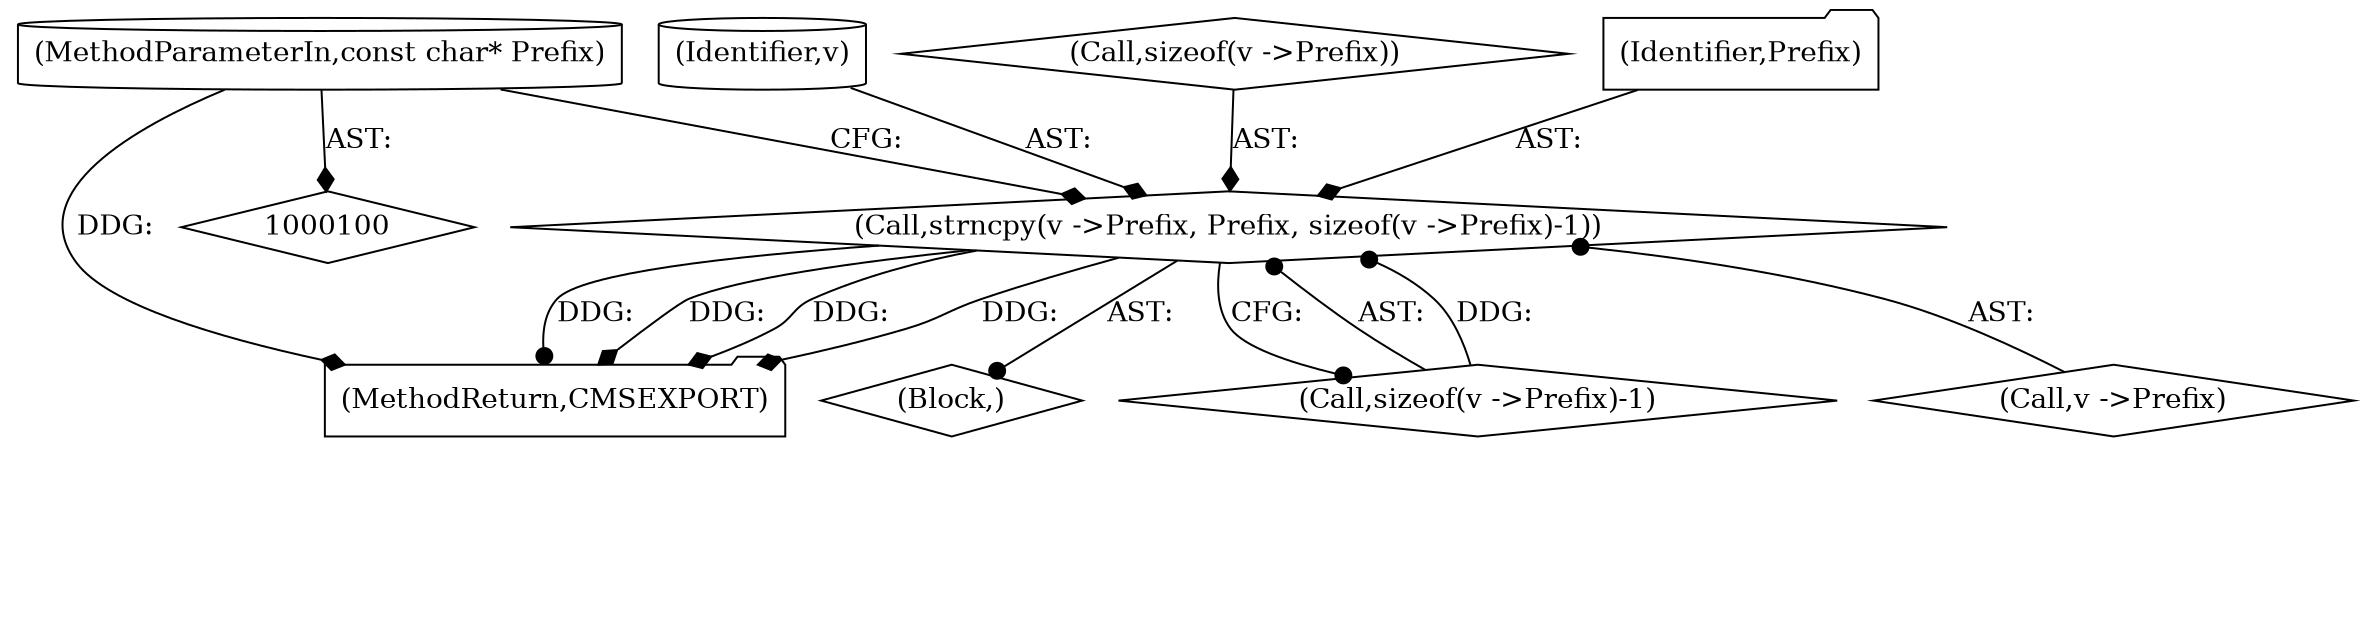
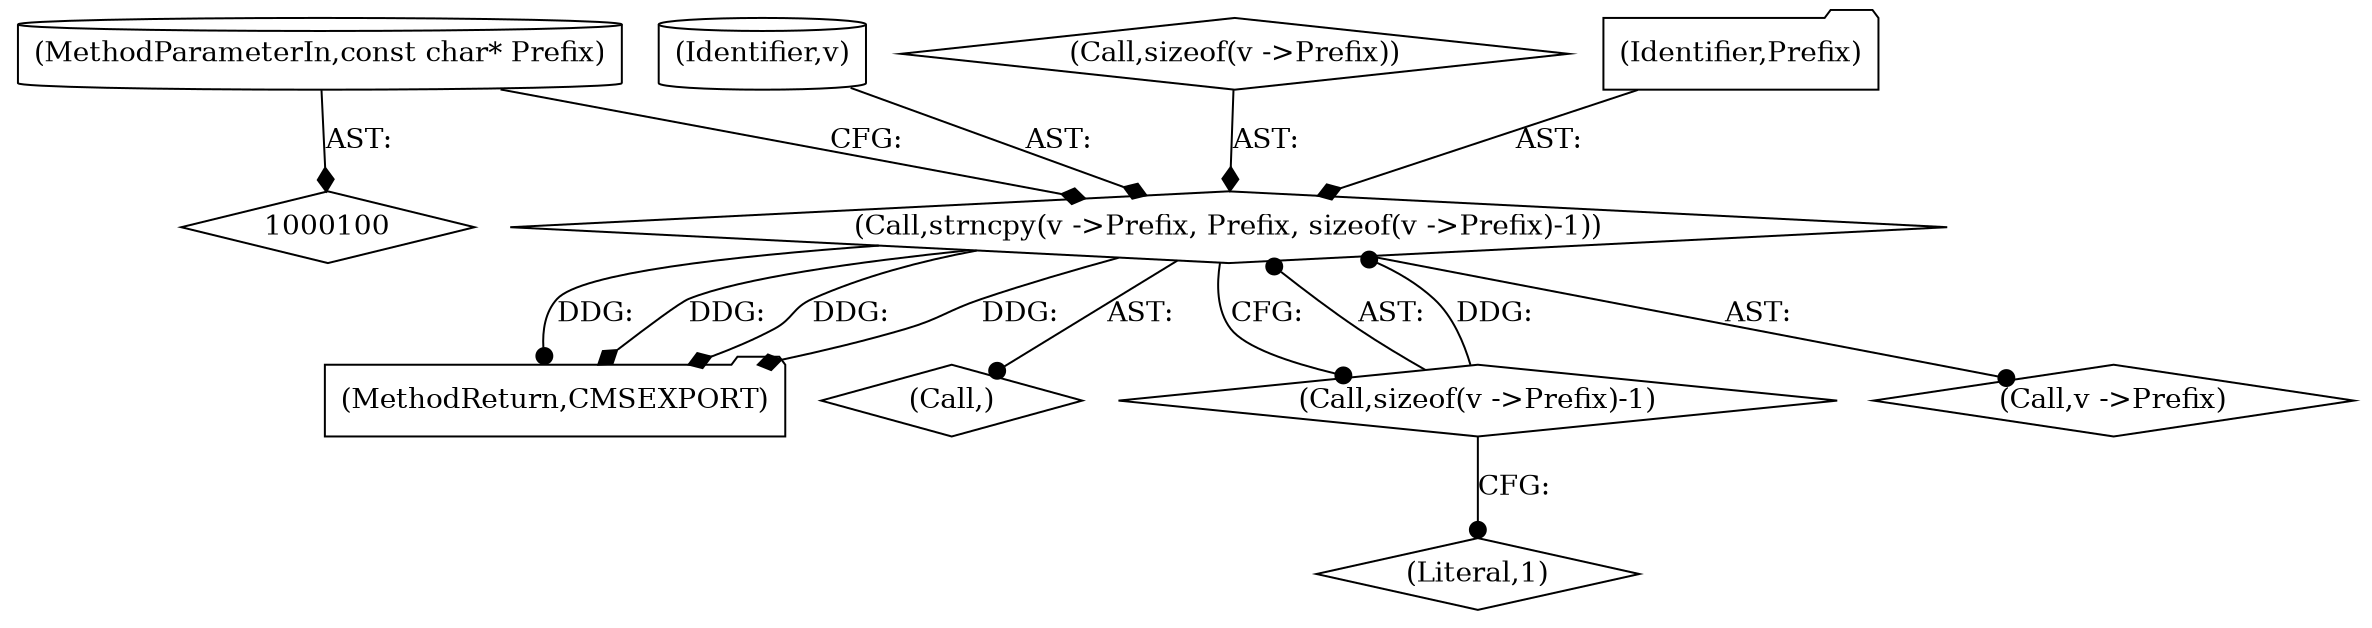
(78, 265) -> none
(1833, 287) -> (1684, 316)
(952, 401) -> (952, 401)
none -> (1478, 574)
